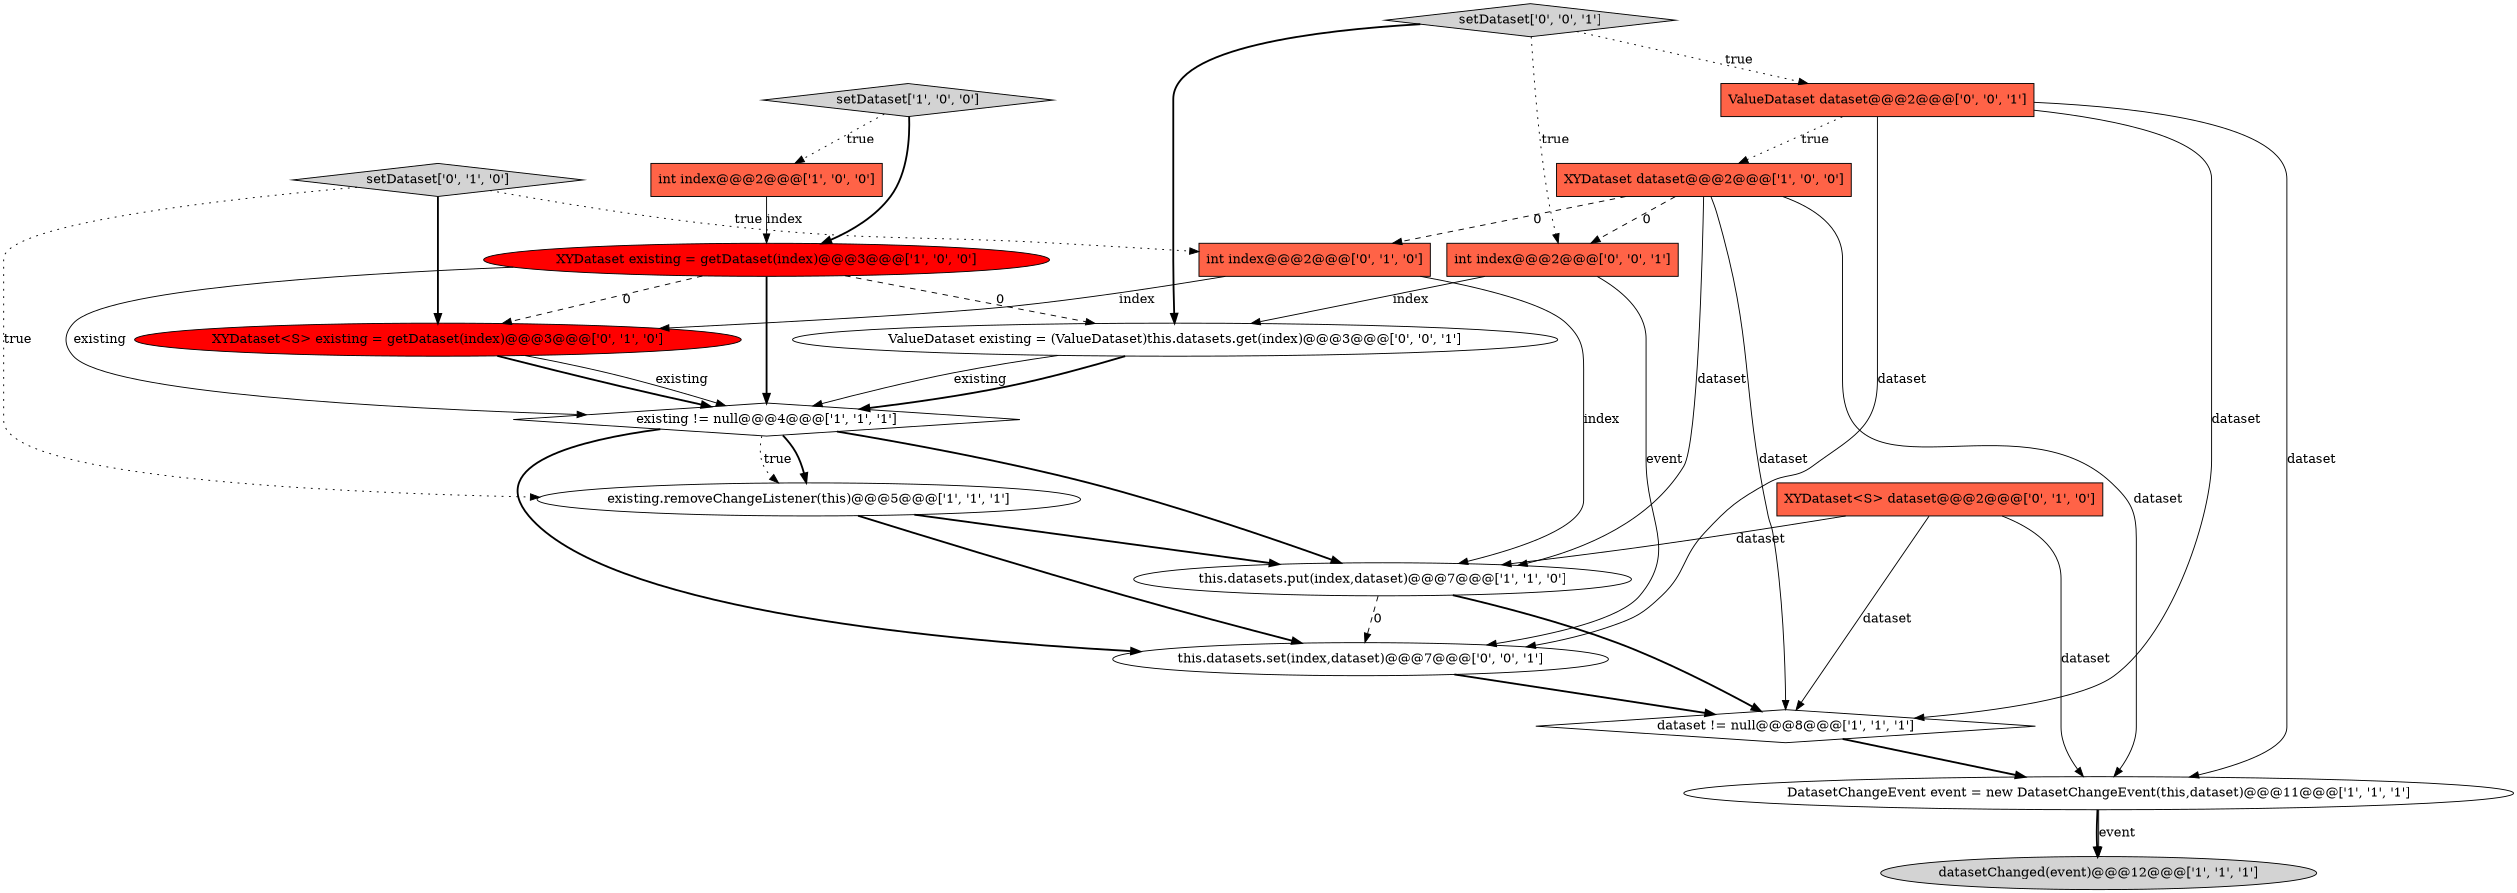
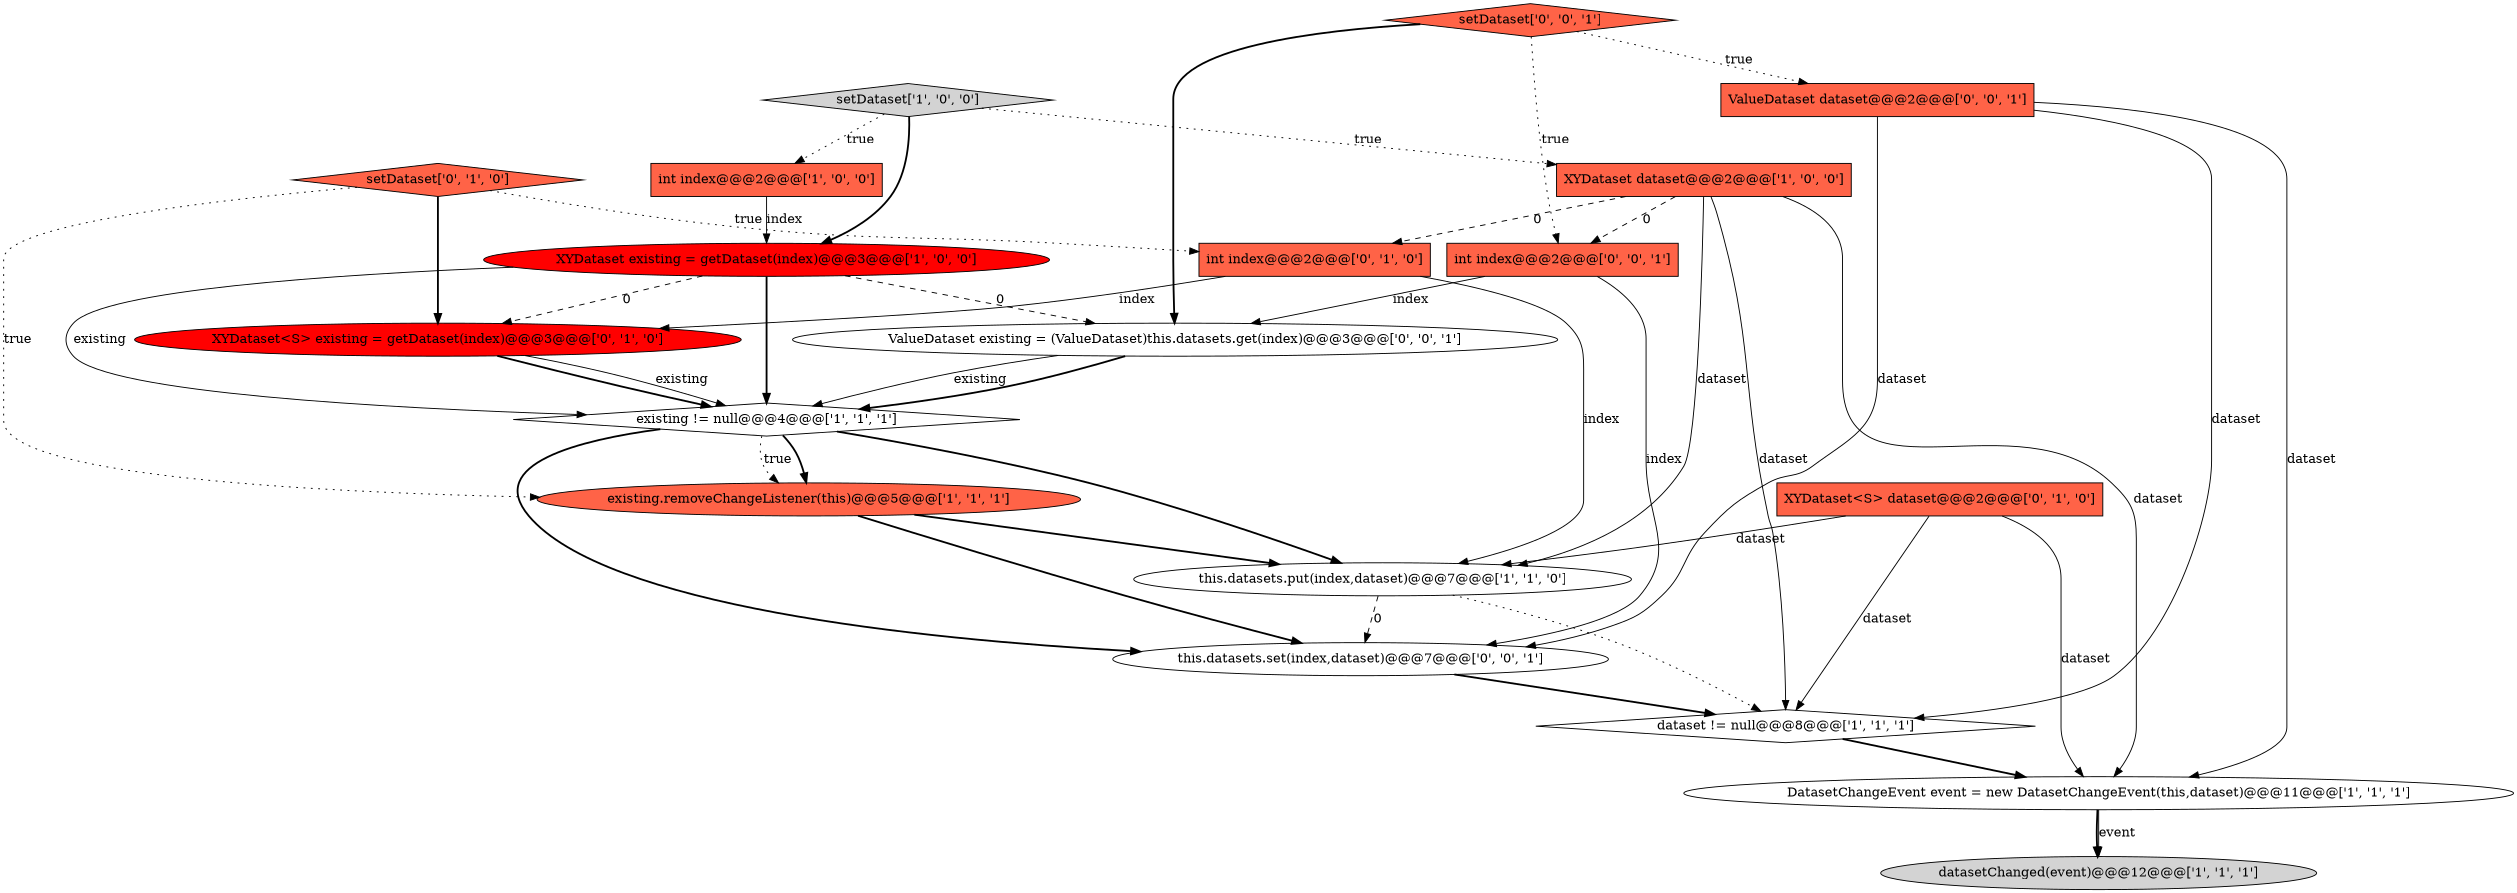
(1530, 20) -> (1530, 20)
(1795, 138) -> (1264, 136)
(438, 180) -> (438, 180)
(1664, 459) -> (1664, 459)
(809, 499) -> (809, 499)
(1607, 639) -> (1607, 639)
